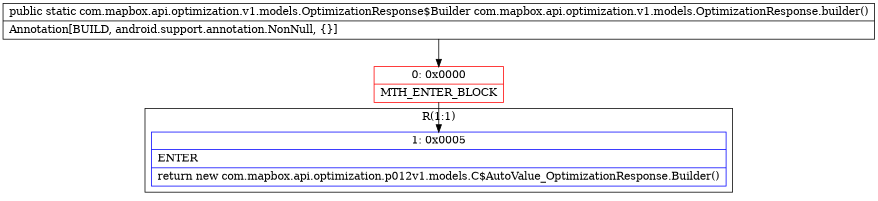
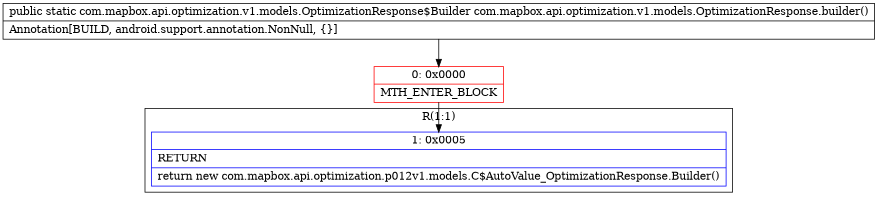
(178, 158) -> (182, 158)
